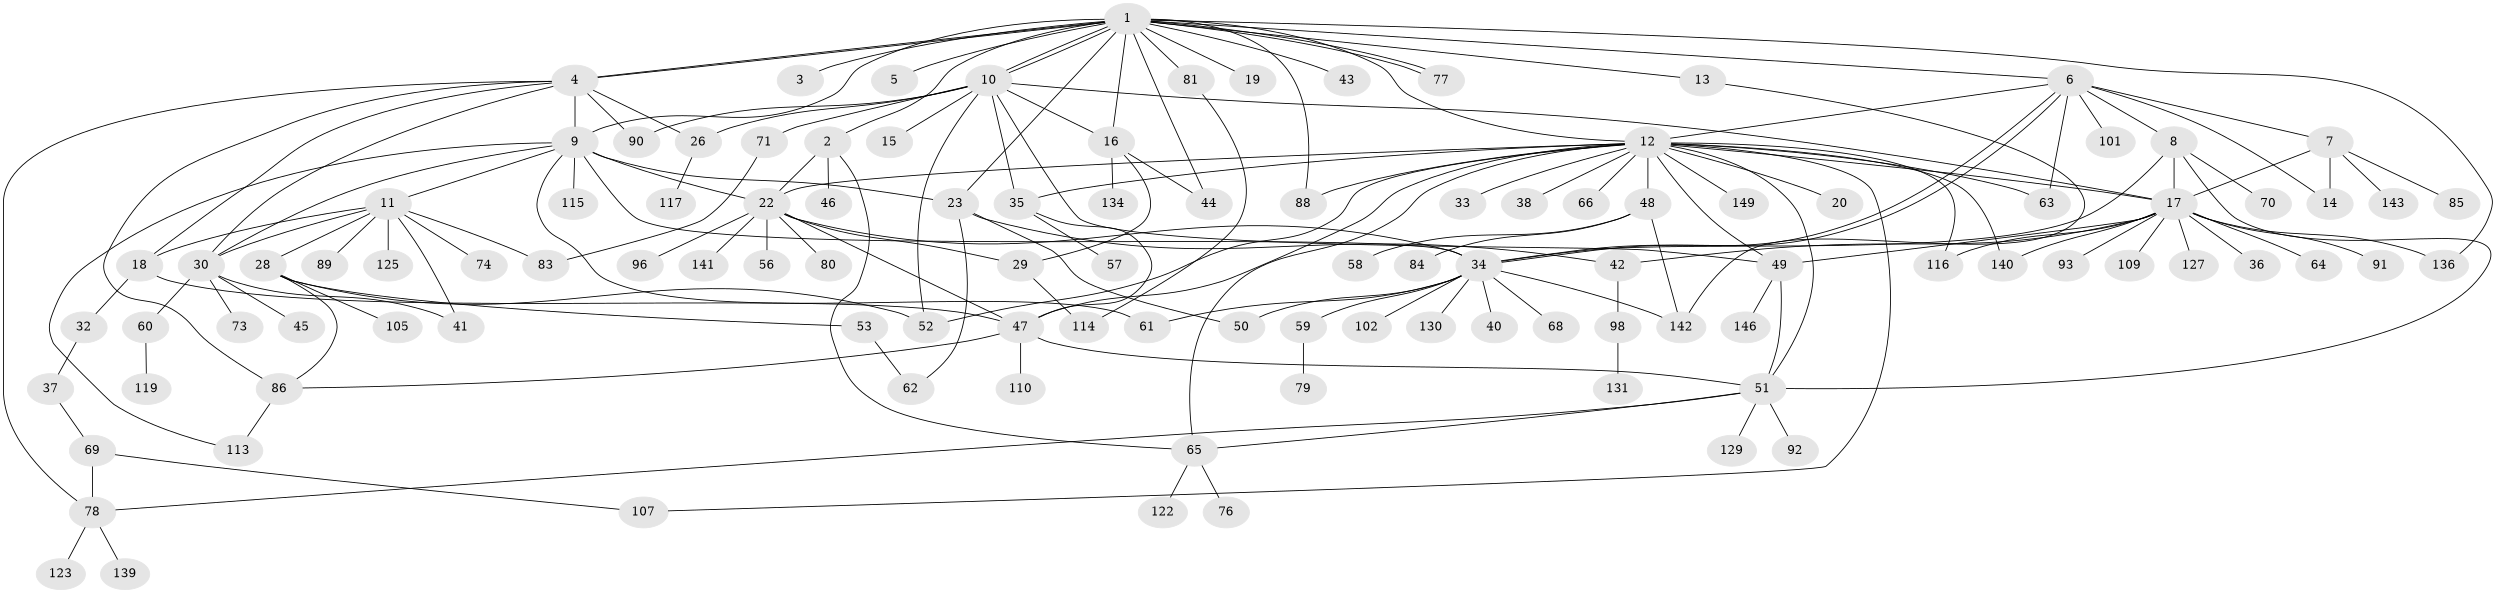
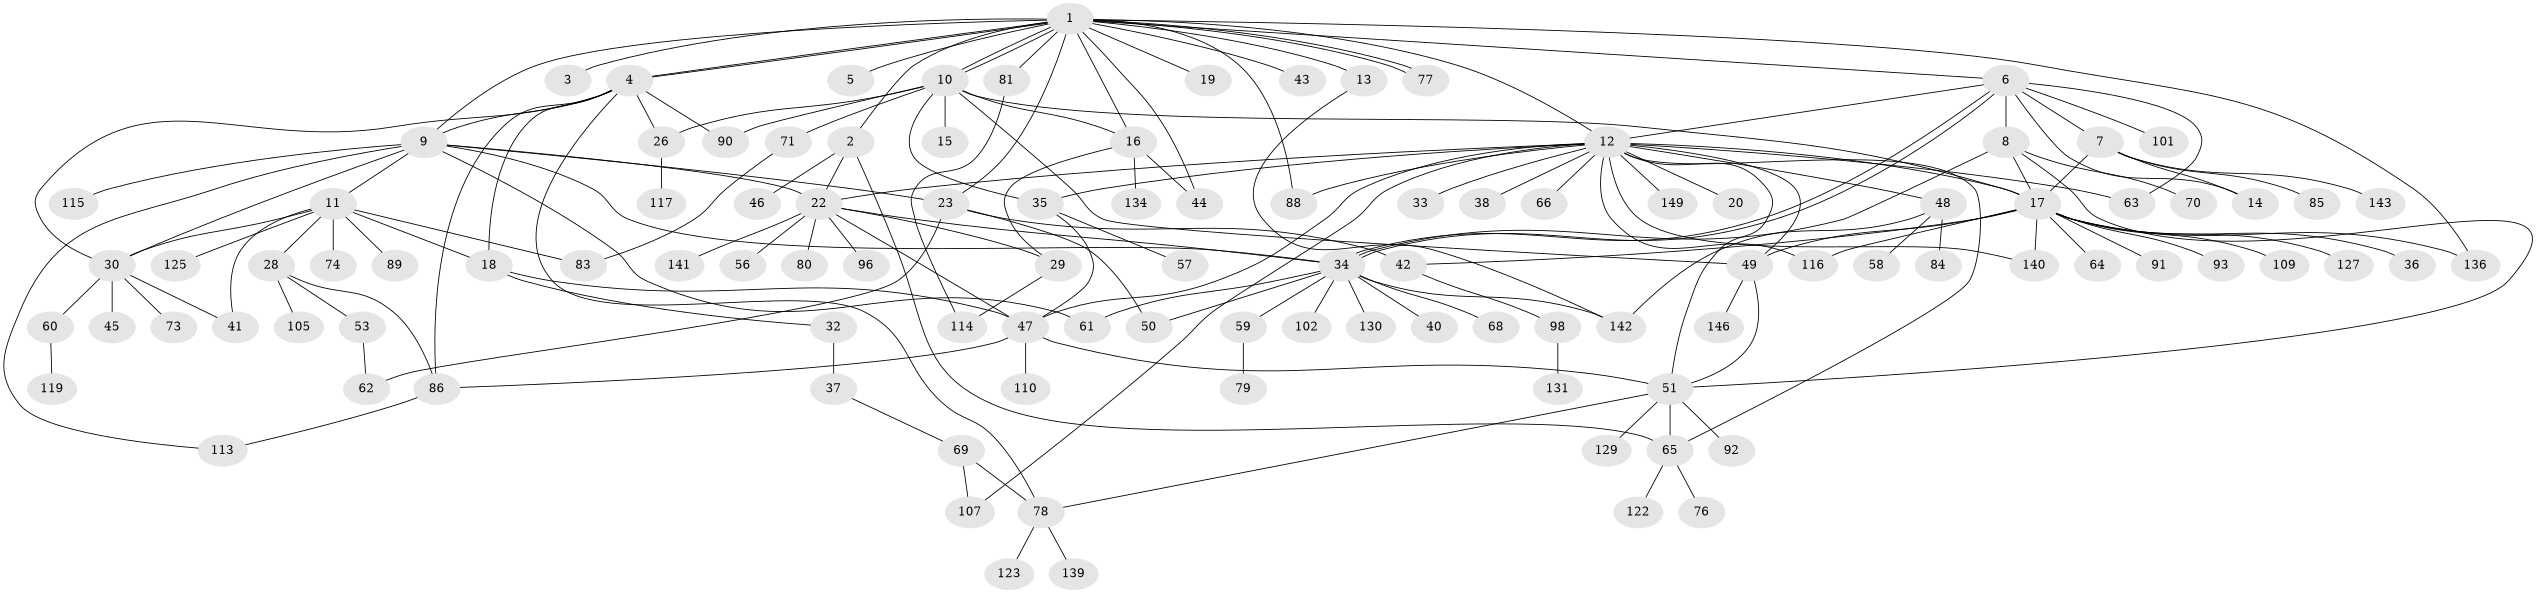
(926, 327) -> none
